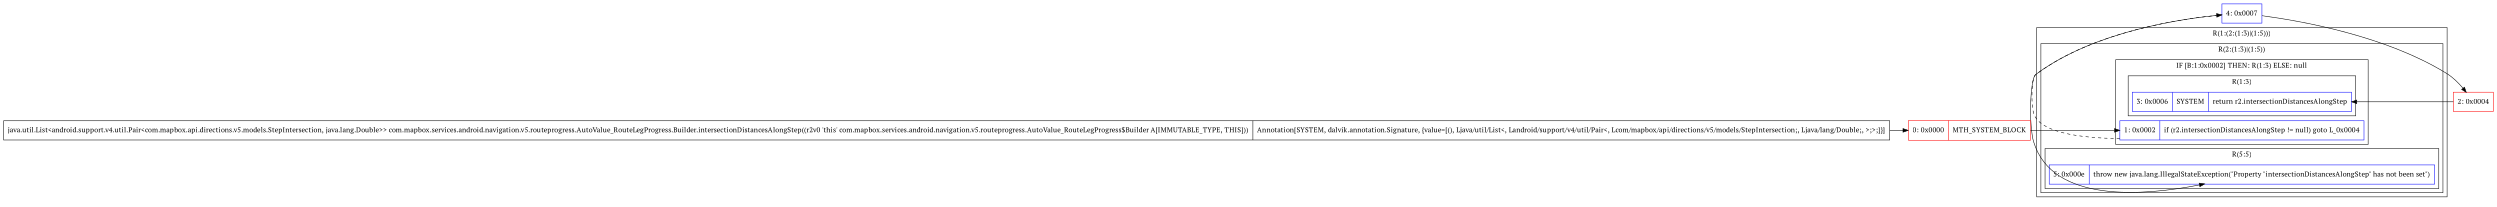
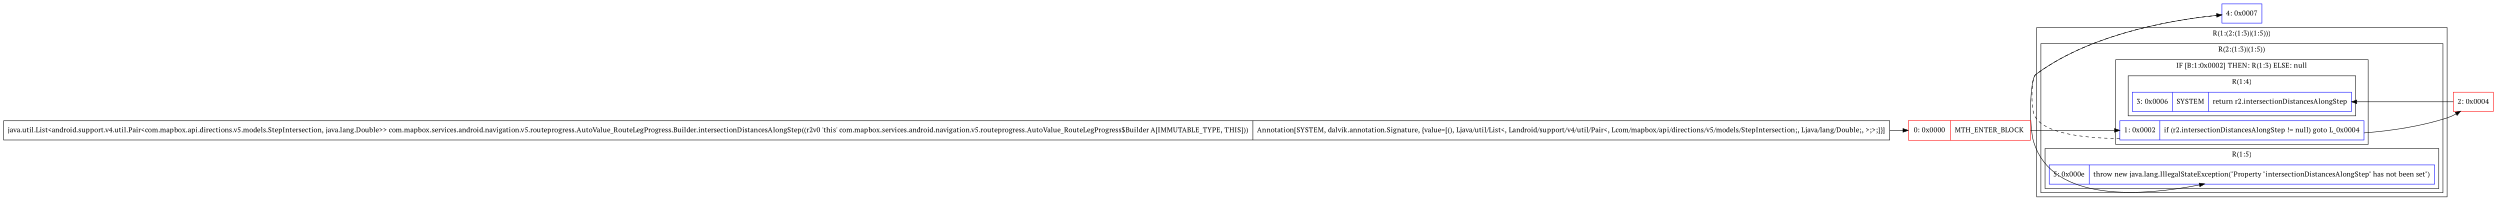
(2368, 39) -> (2411, 127)
(2242, 82) -> (2242, 82)
(1989, 130) -> (1989, 130)
(2242, 155) -> (2242, 155)
